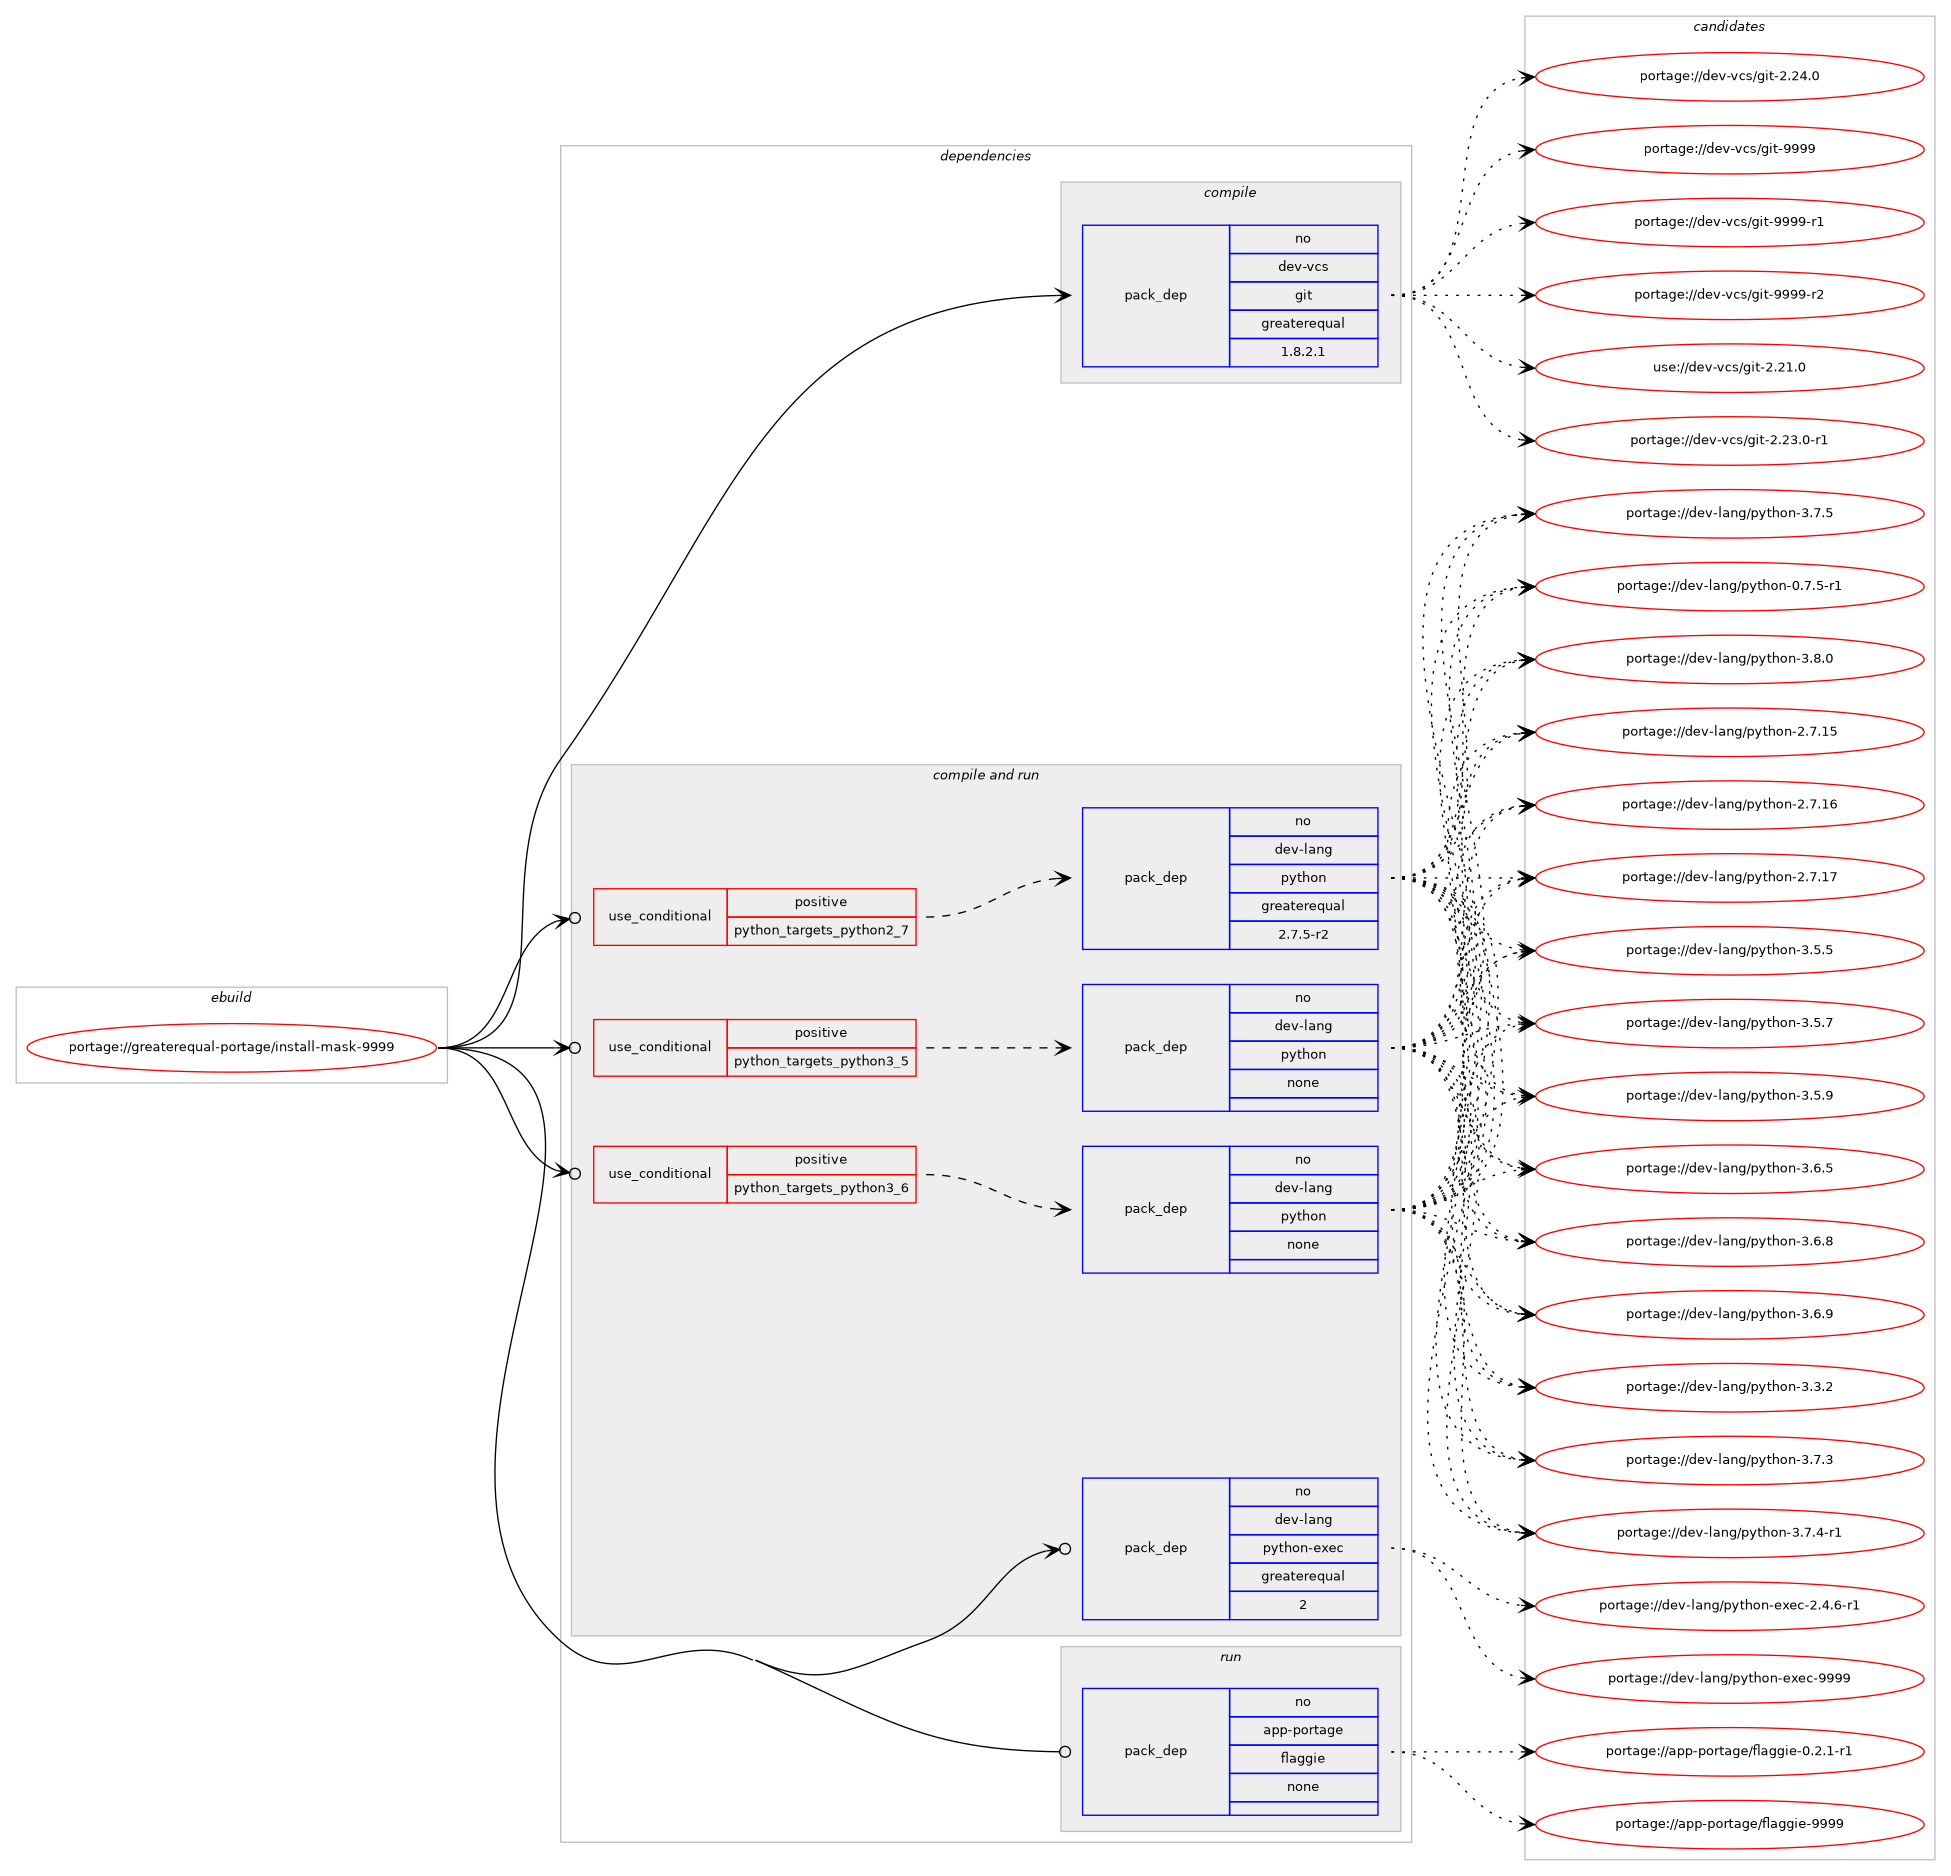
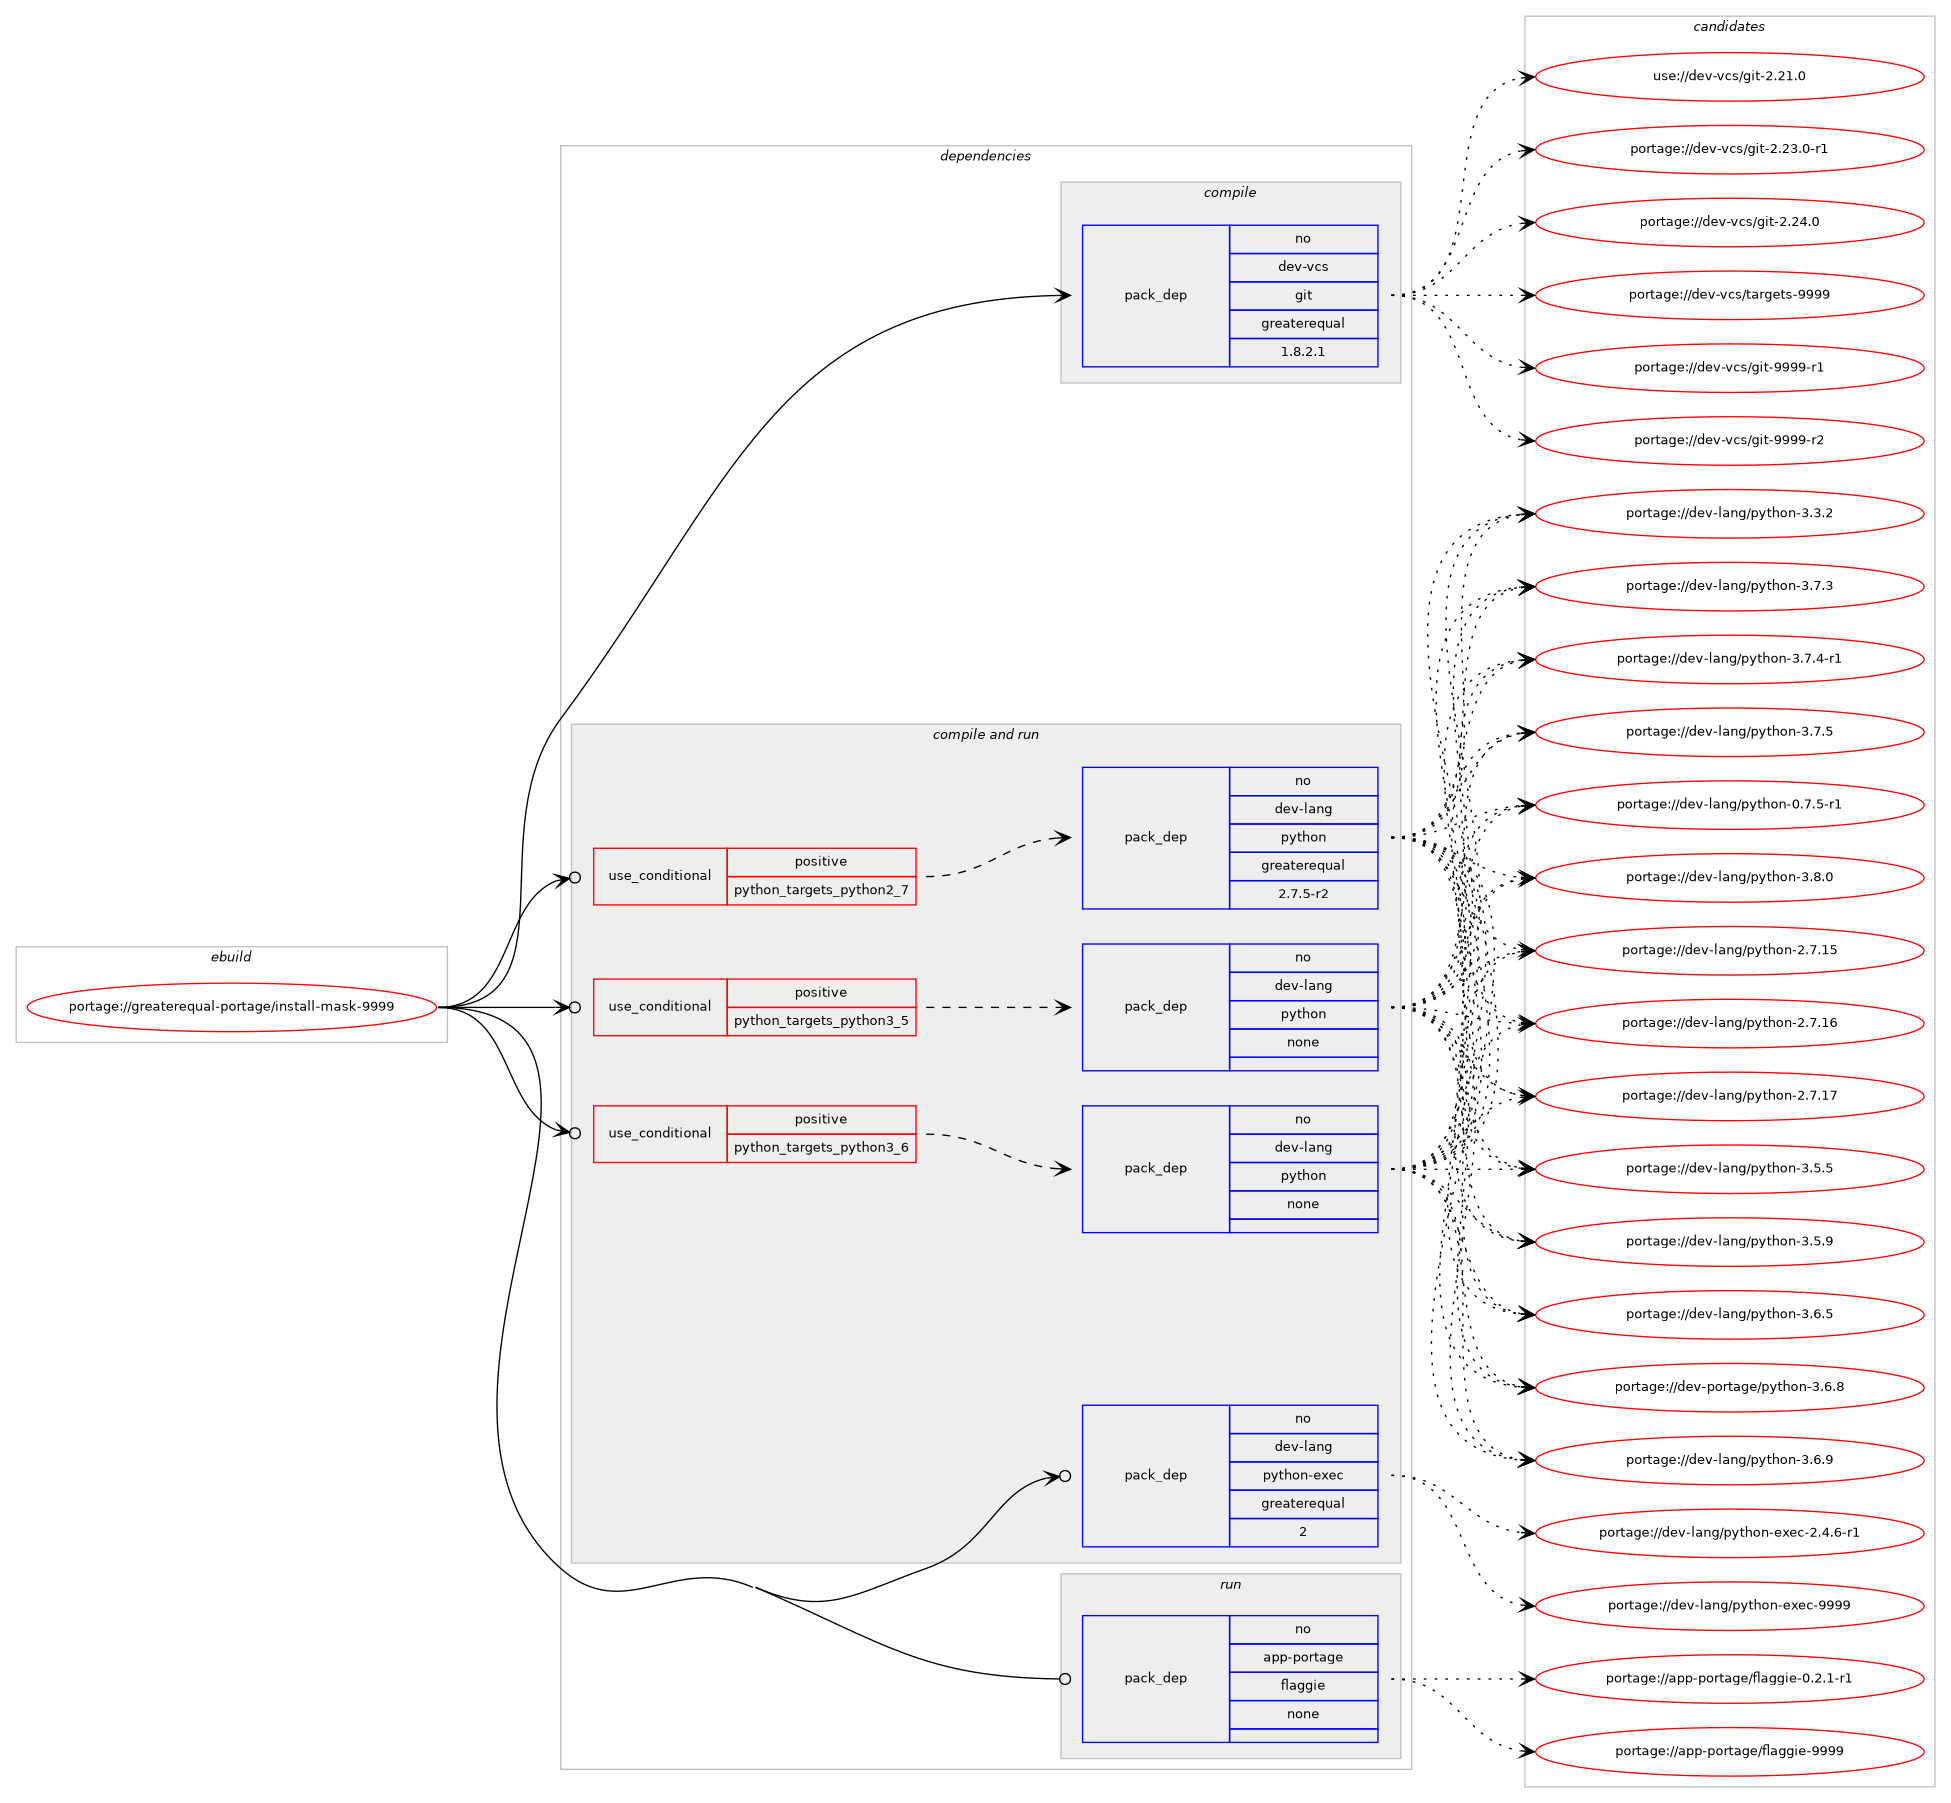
(1730, 150) -> (1730, 295)
(1730, 1024) -> none
(1730, 1242) -> (1730, 1388)
